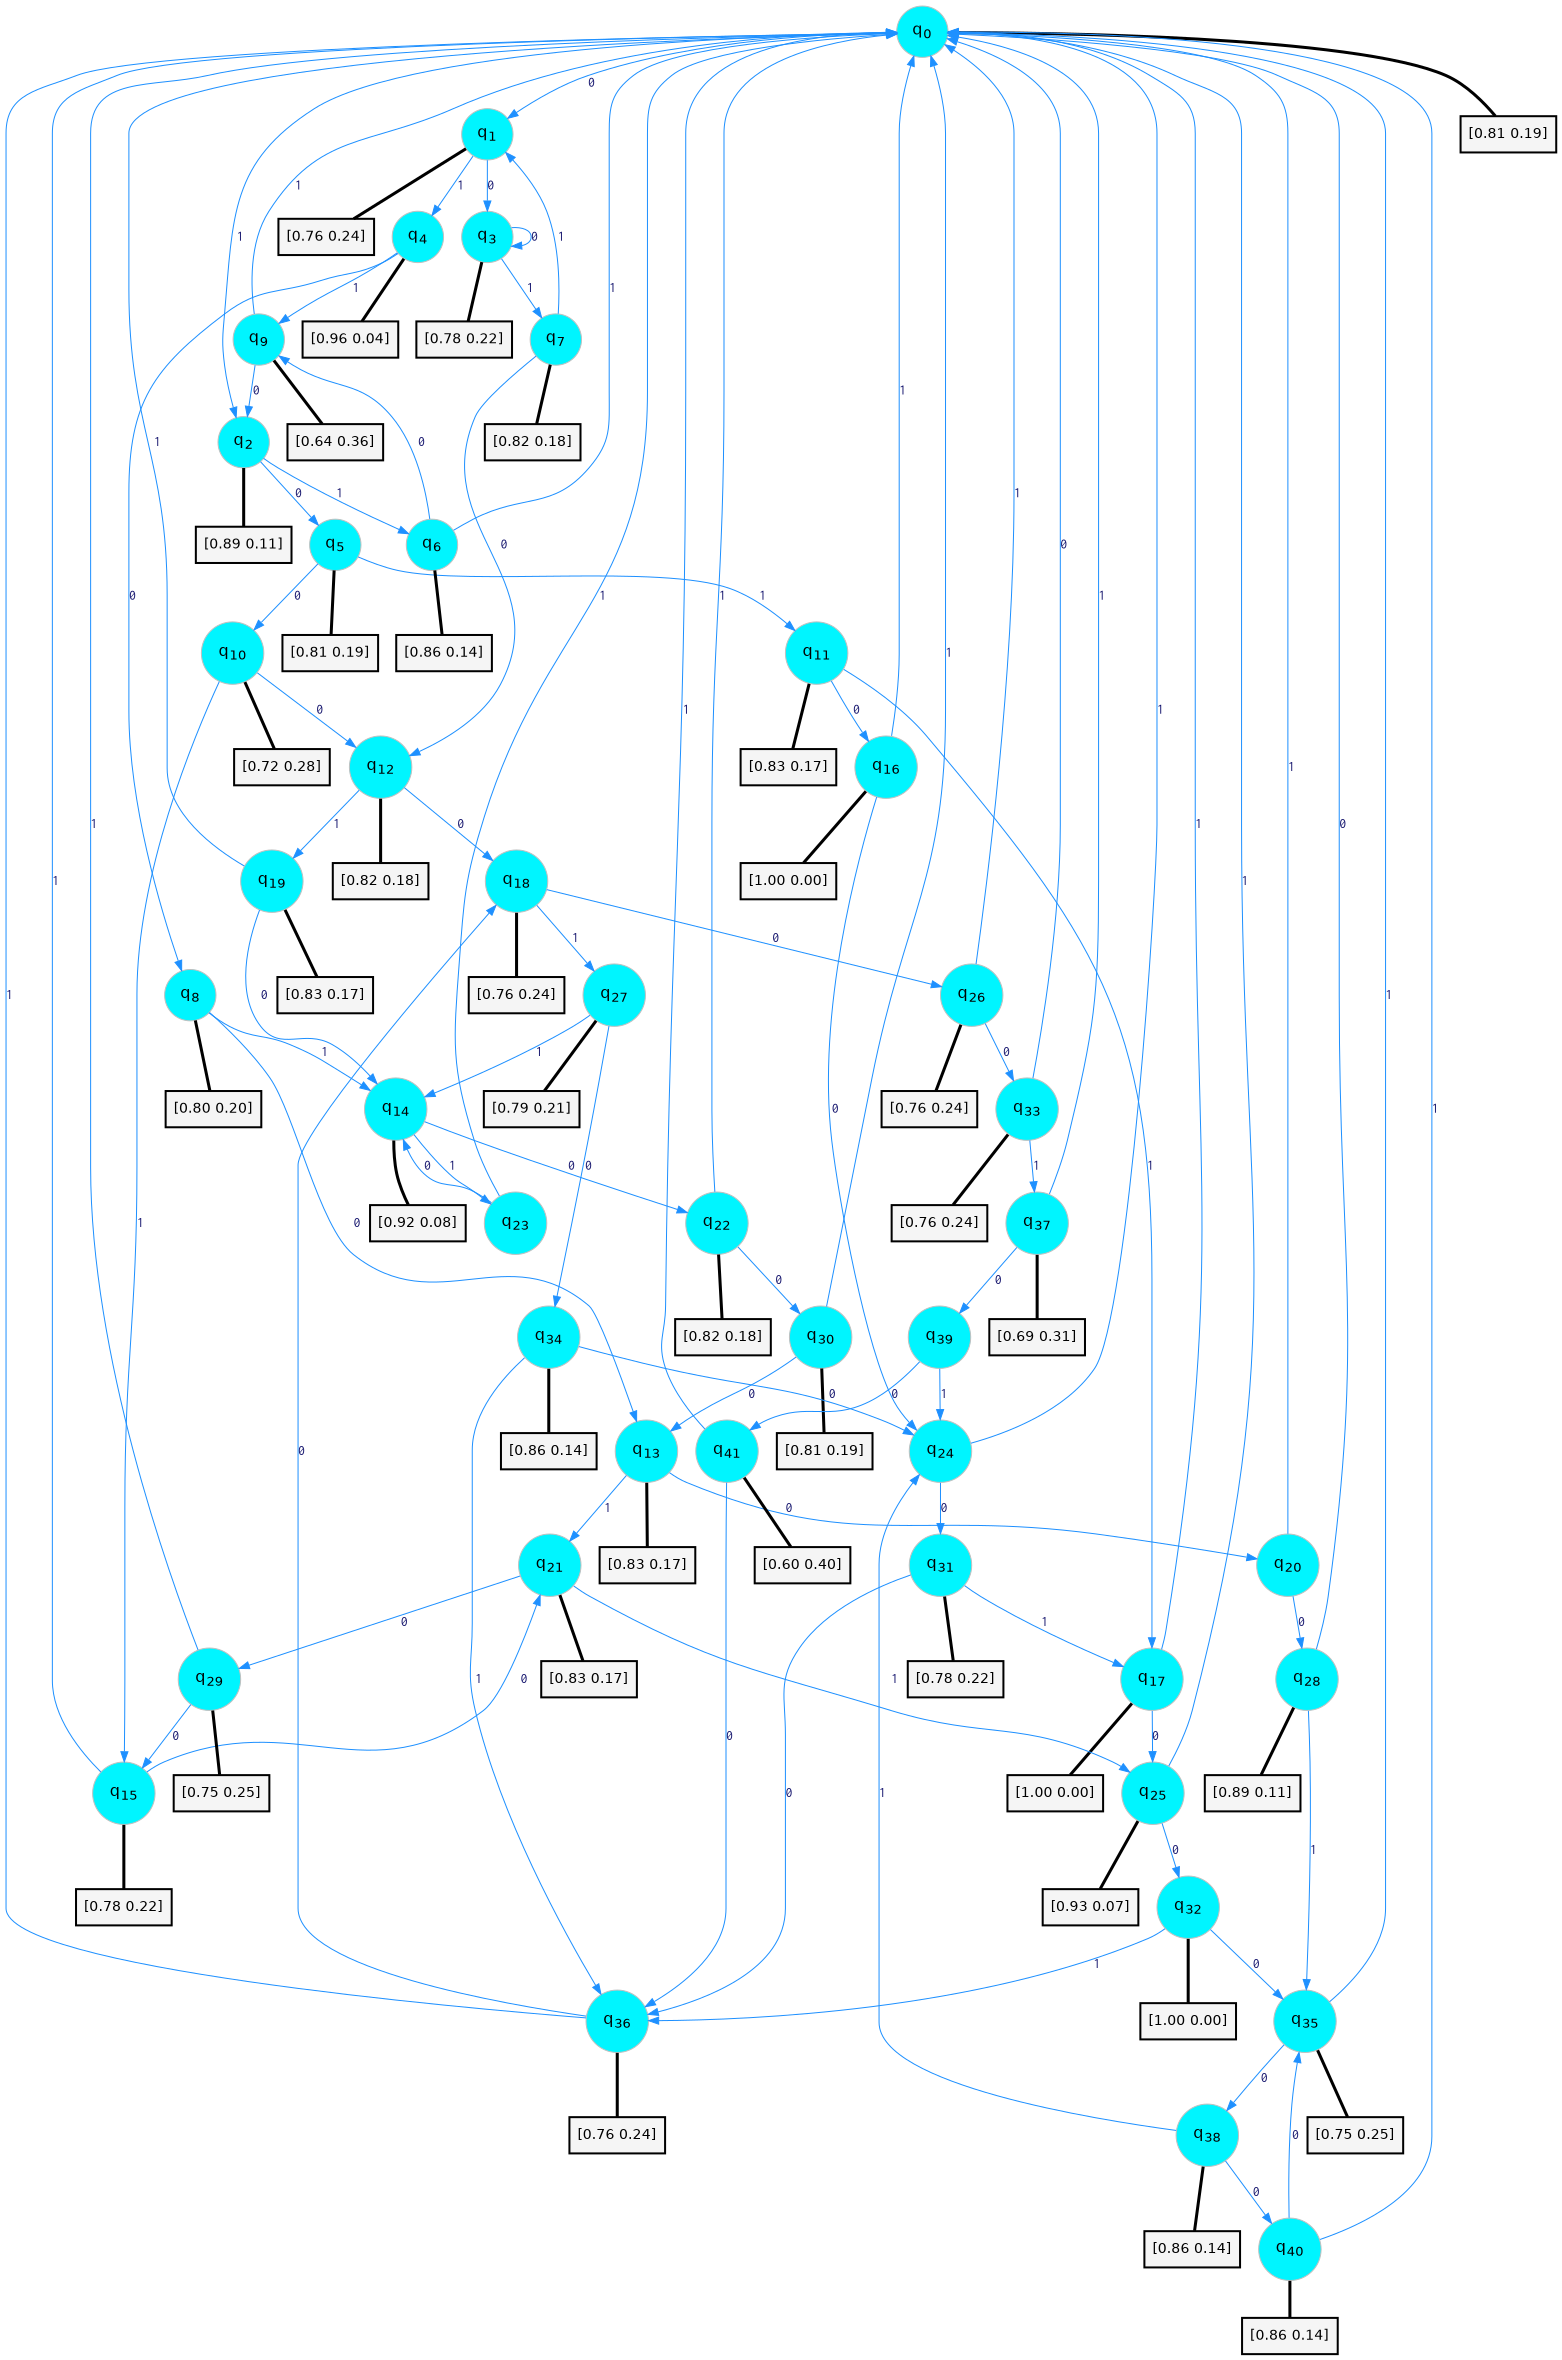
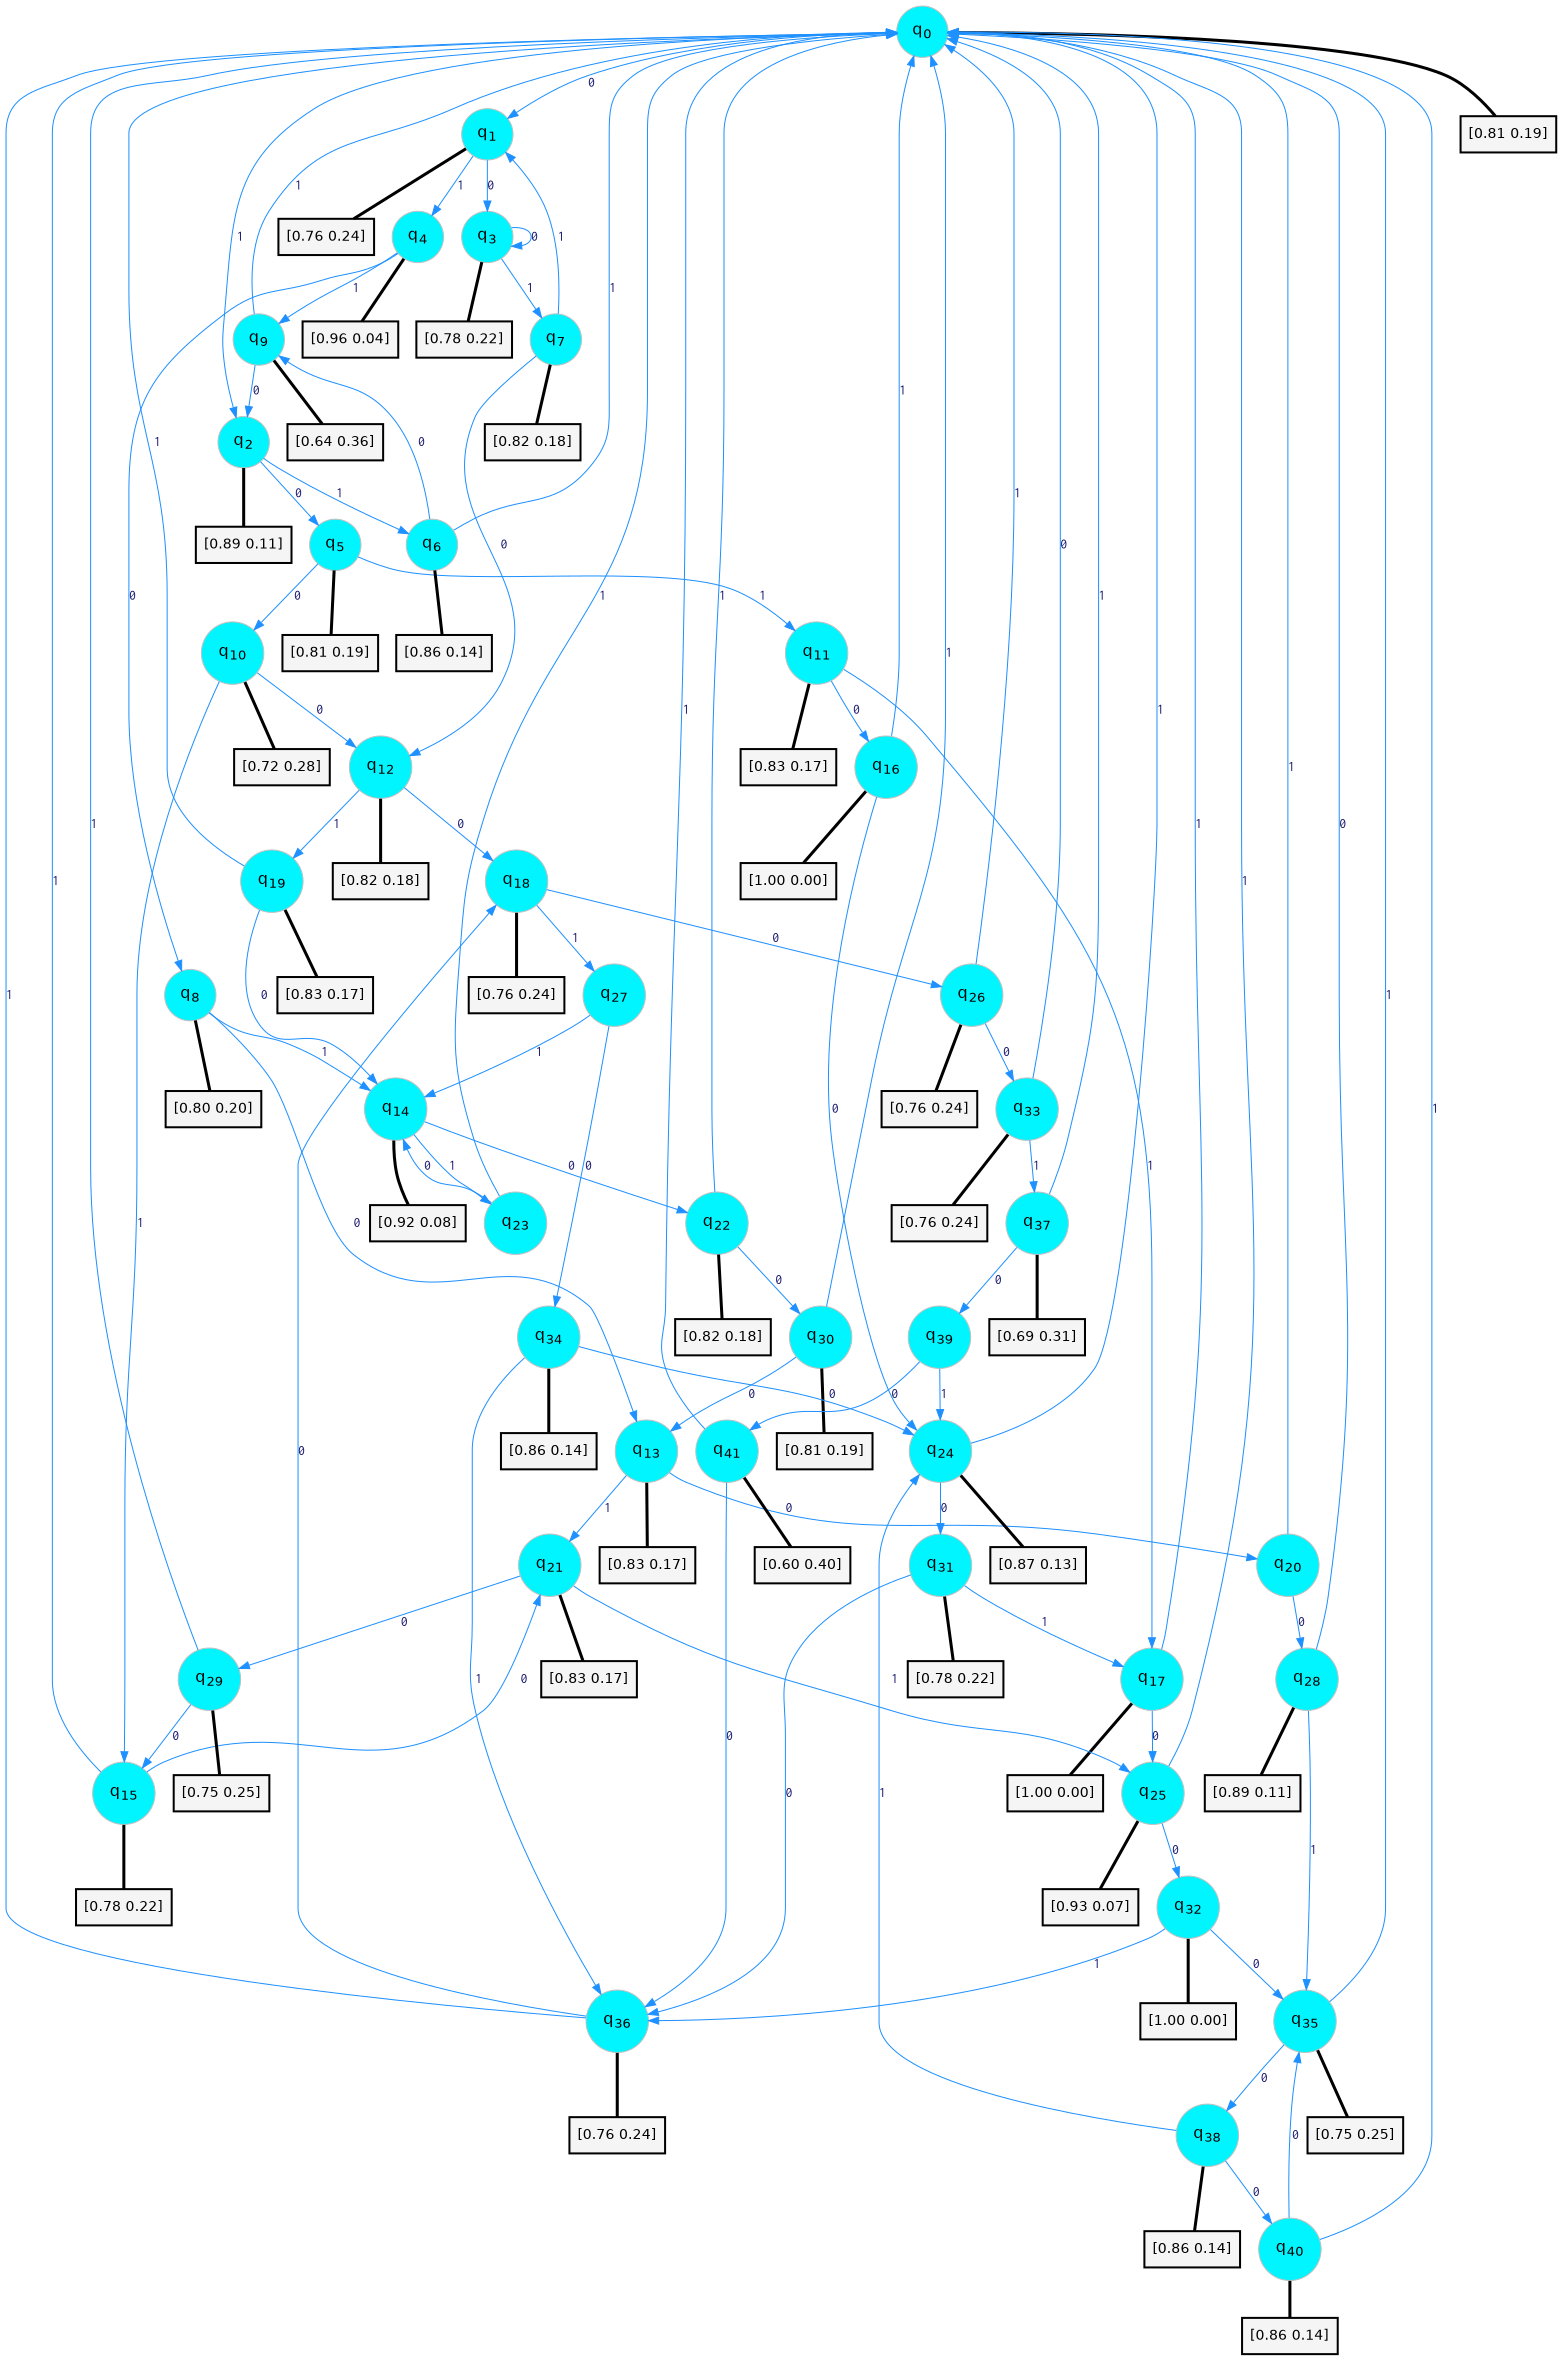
(532, 1109) -> none
none -> (1038, 1565)
